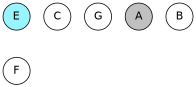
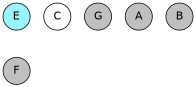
(98, 17) -> (98, 17)
(179, 17) -> (179, 17)
(17, 71) -> (17, 71)
